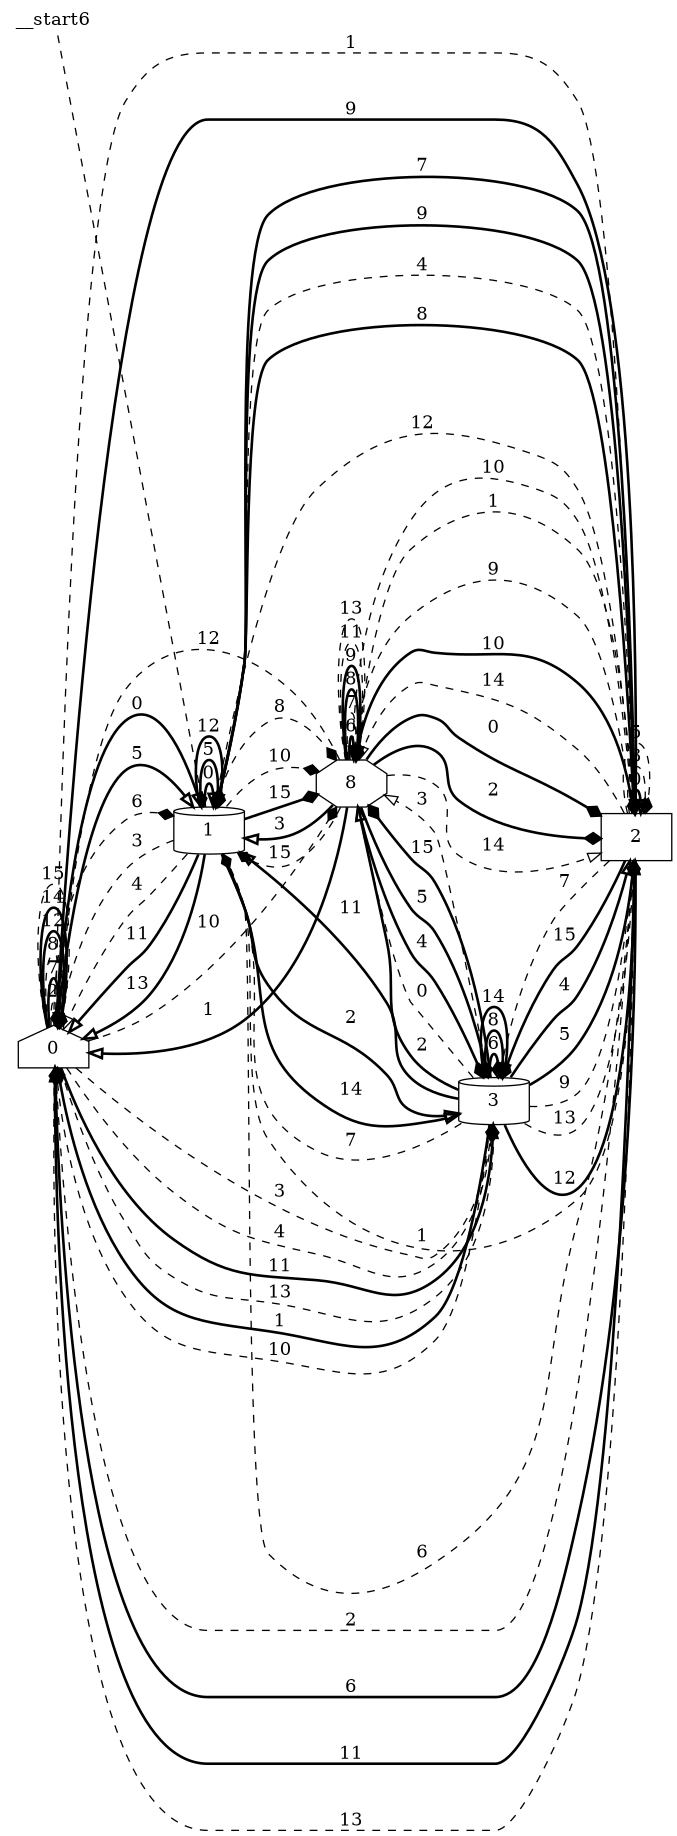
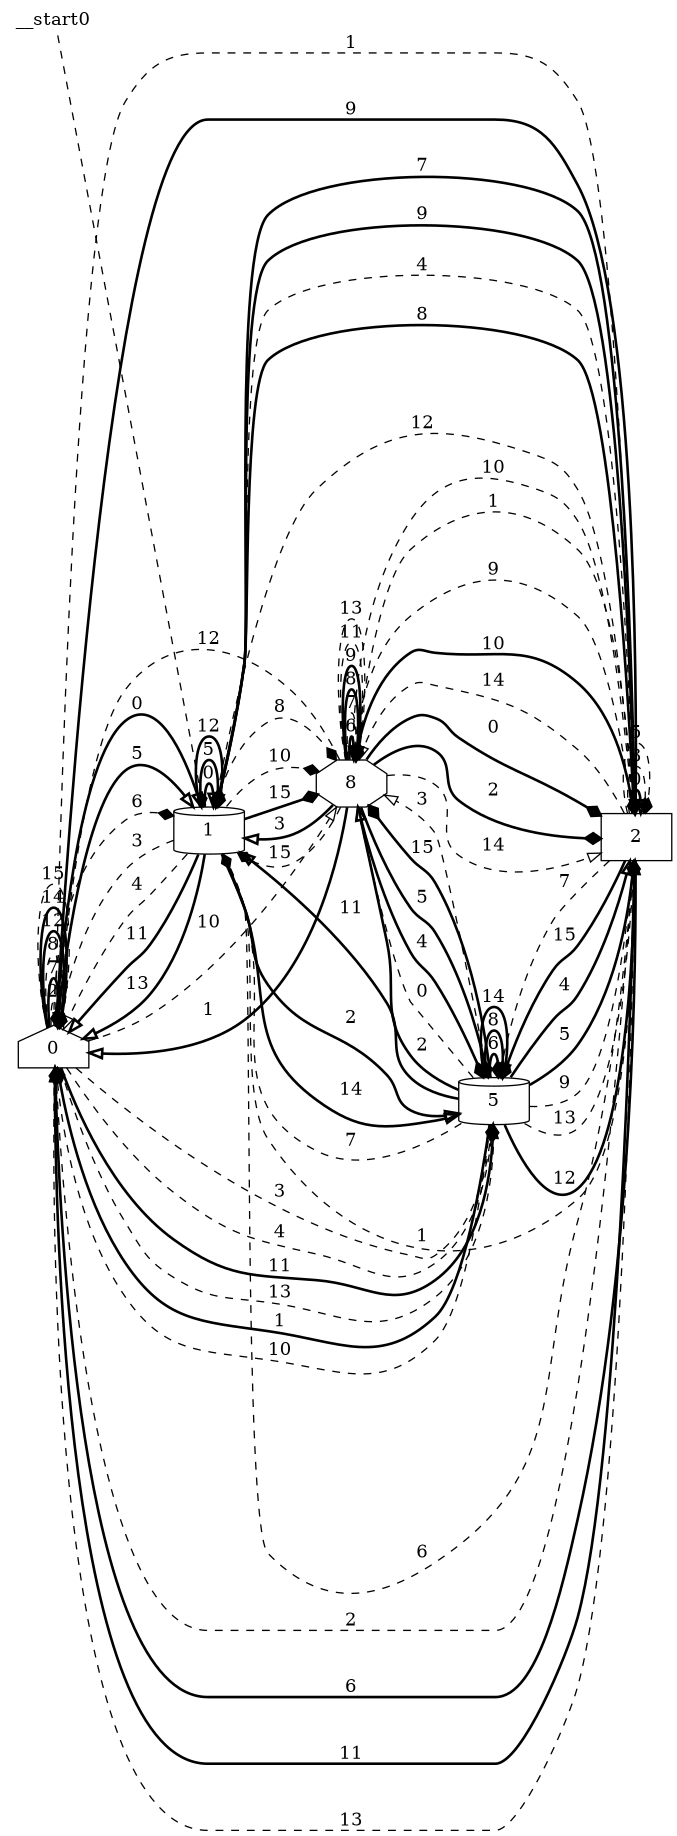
(54, 20) -> (54, 20)
(227, 951) -> (227, 951)
(494, 1101) -> (494, 1101)
